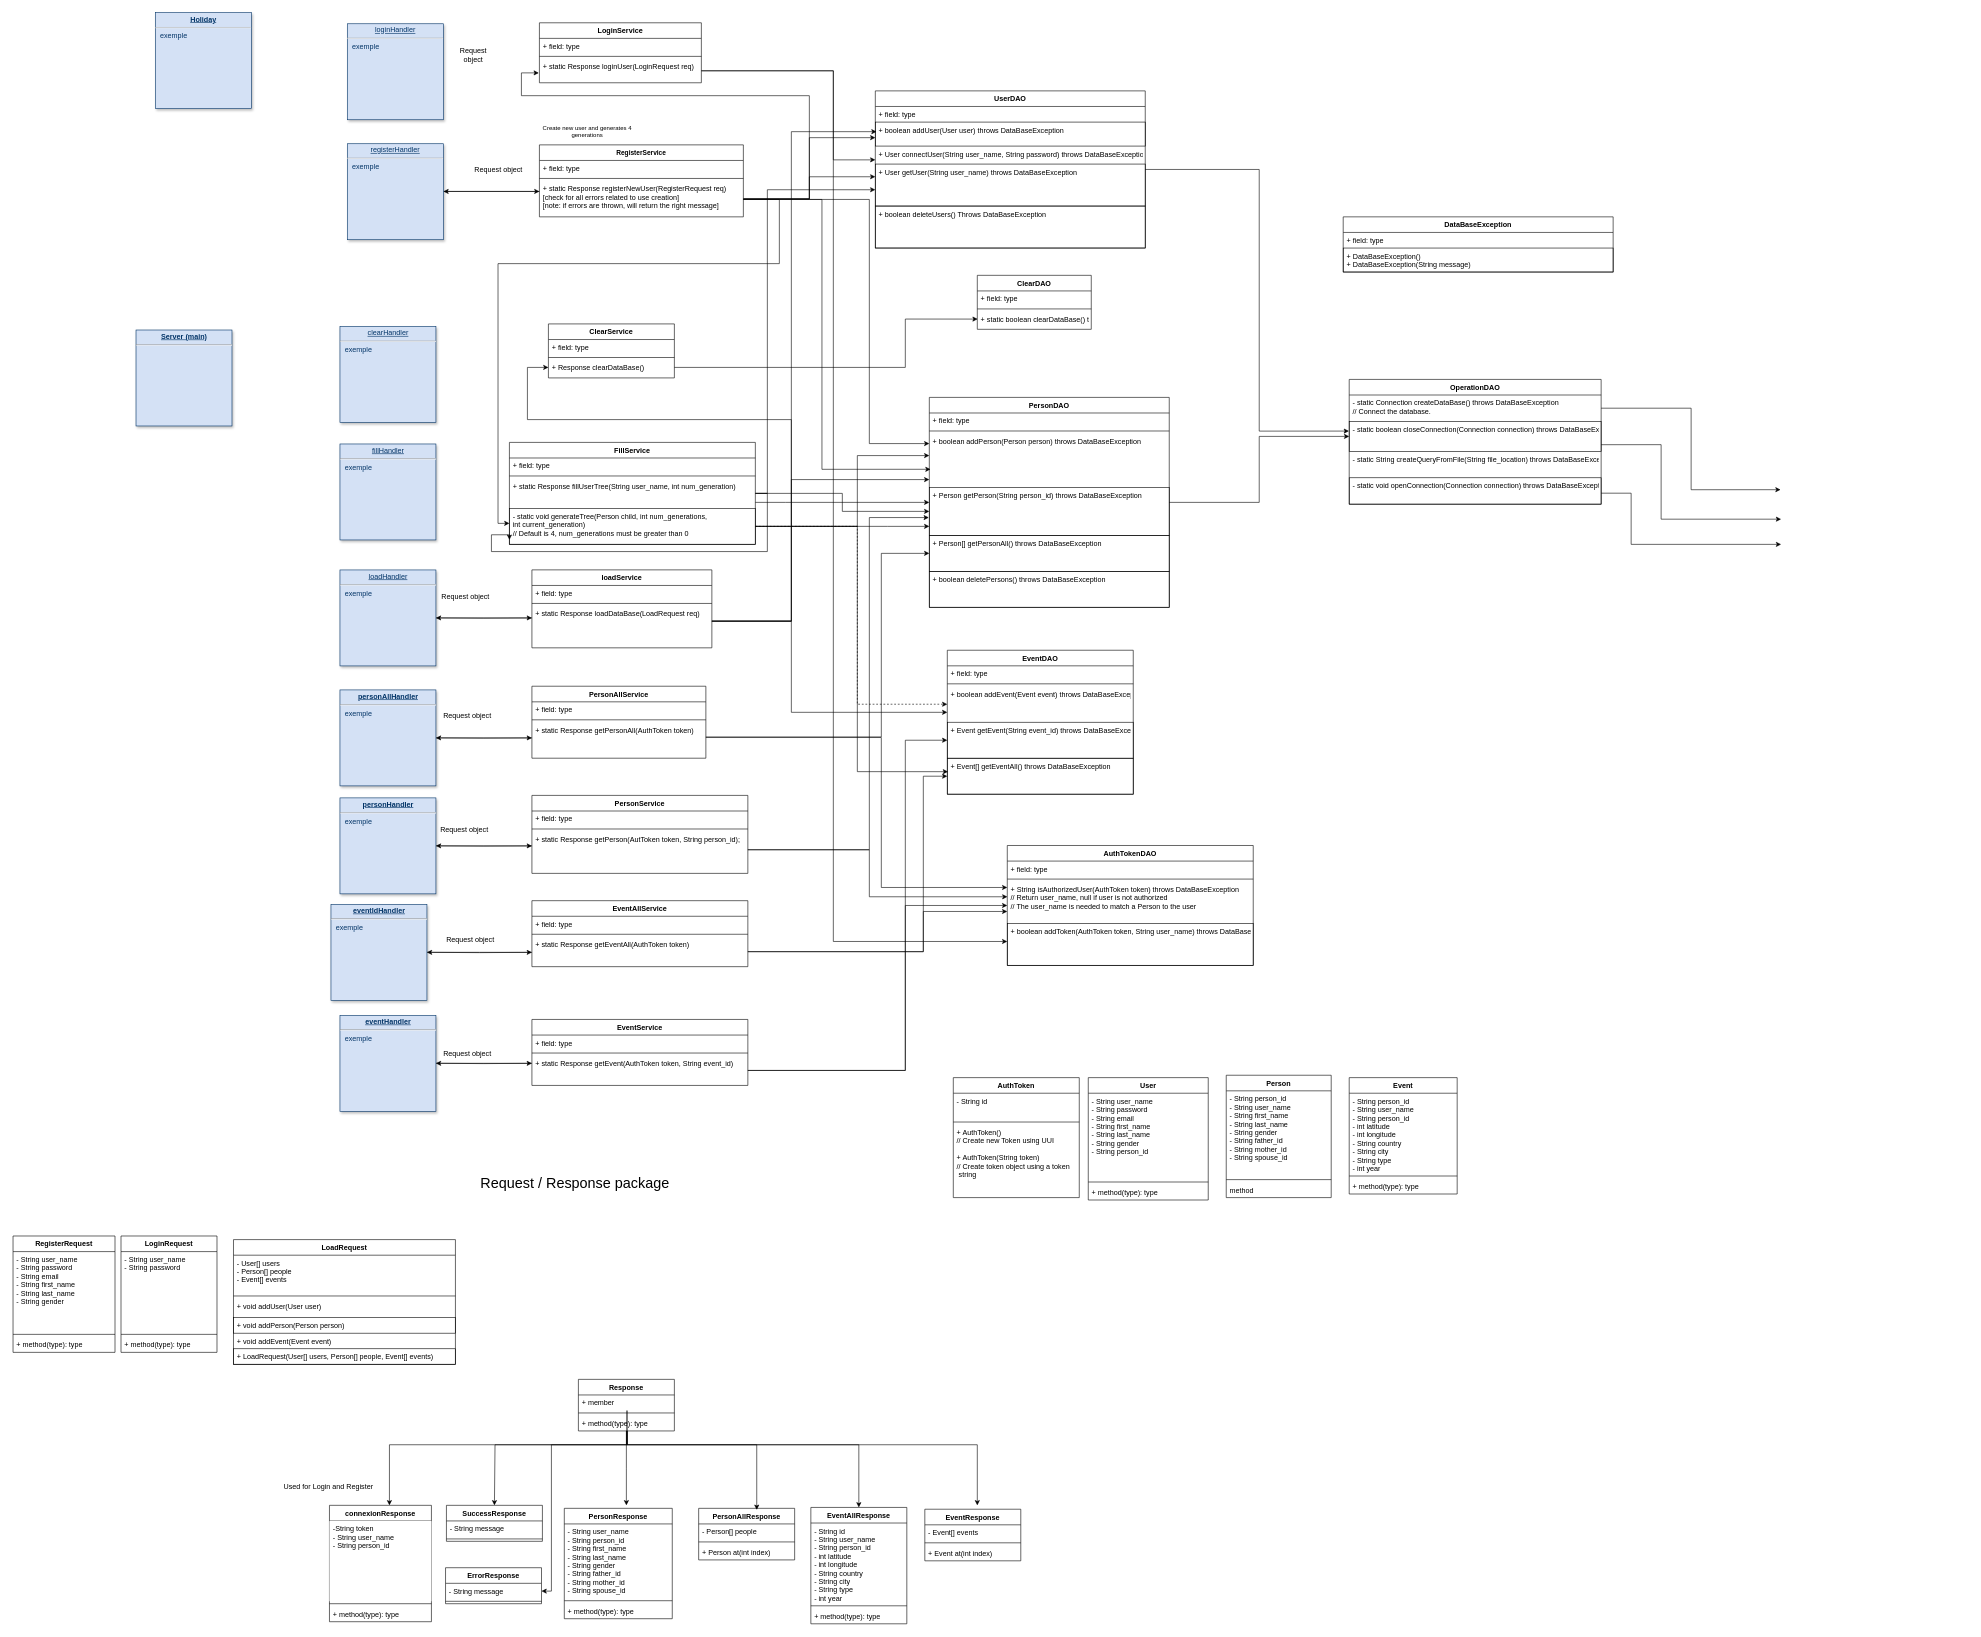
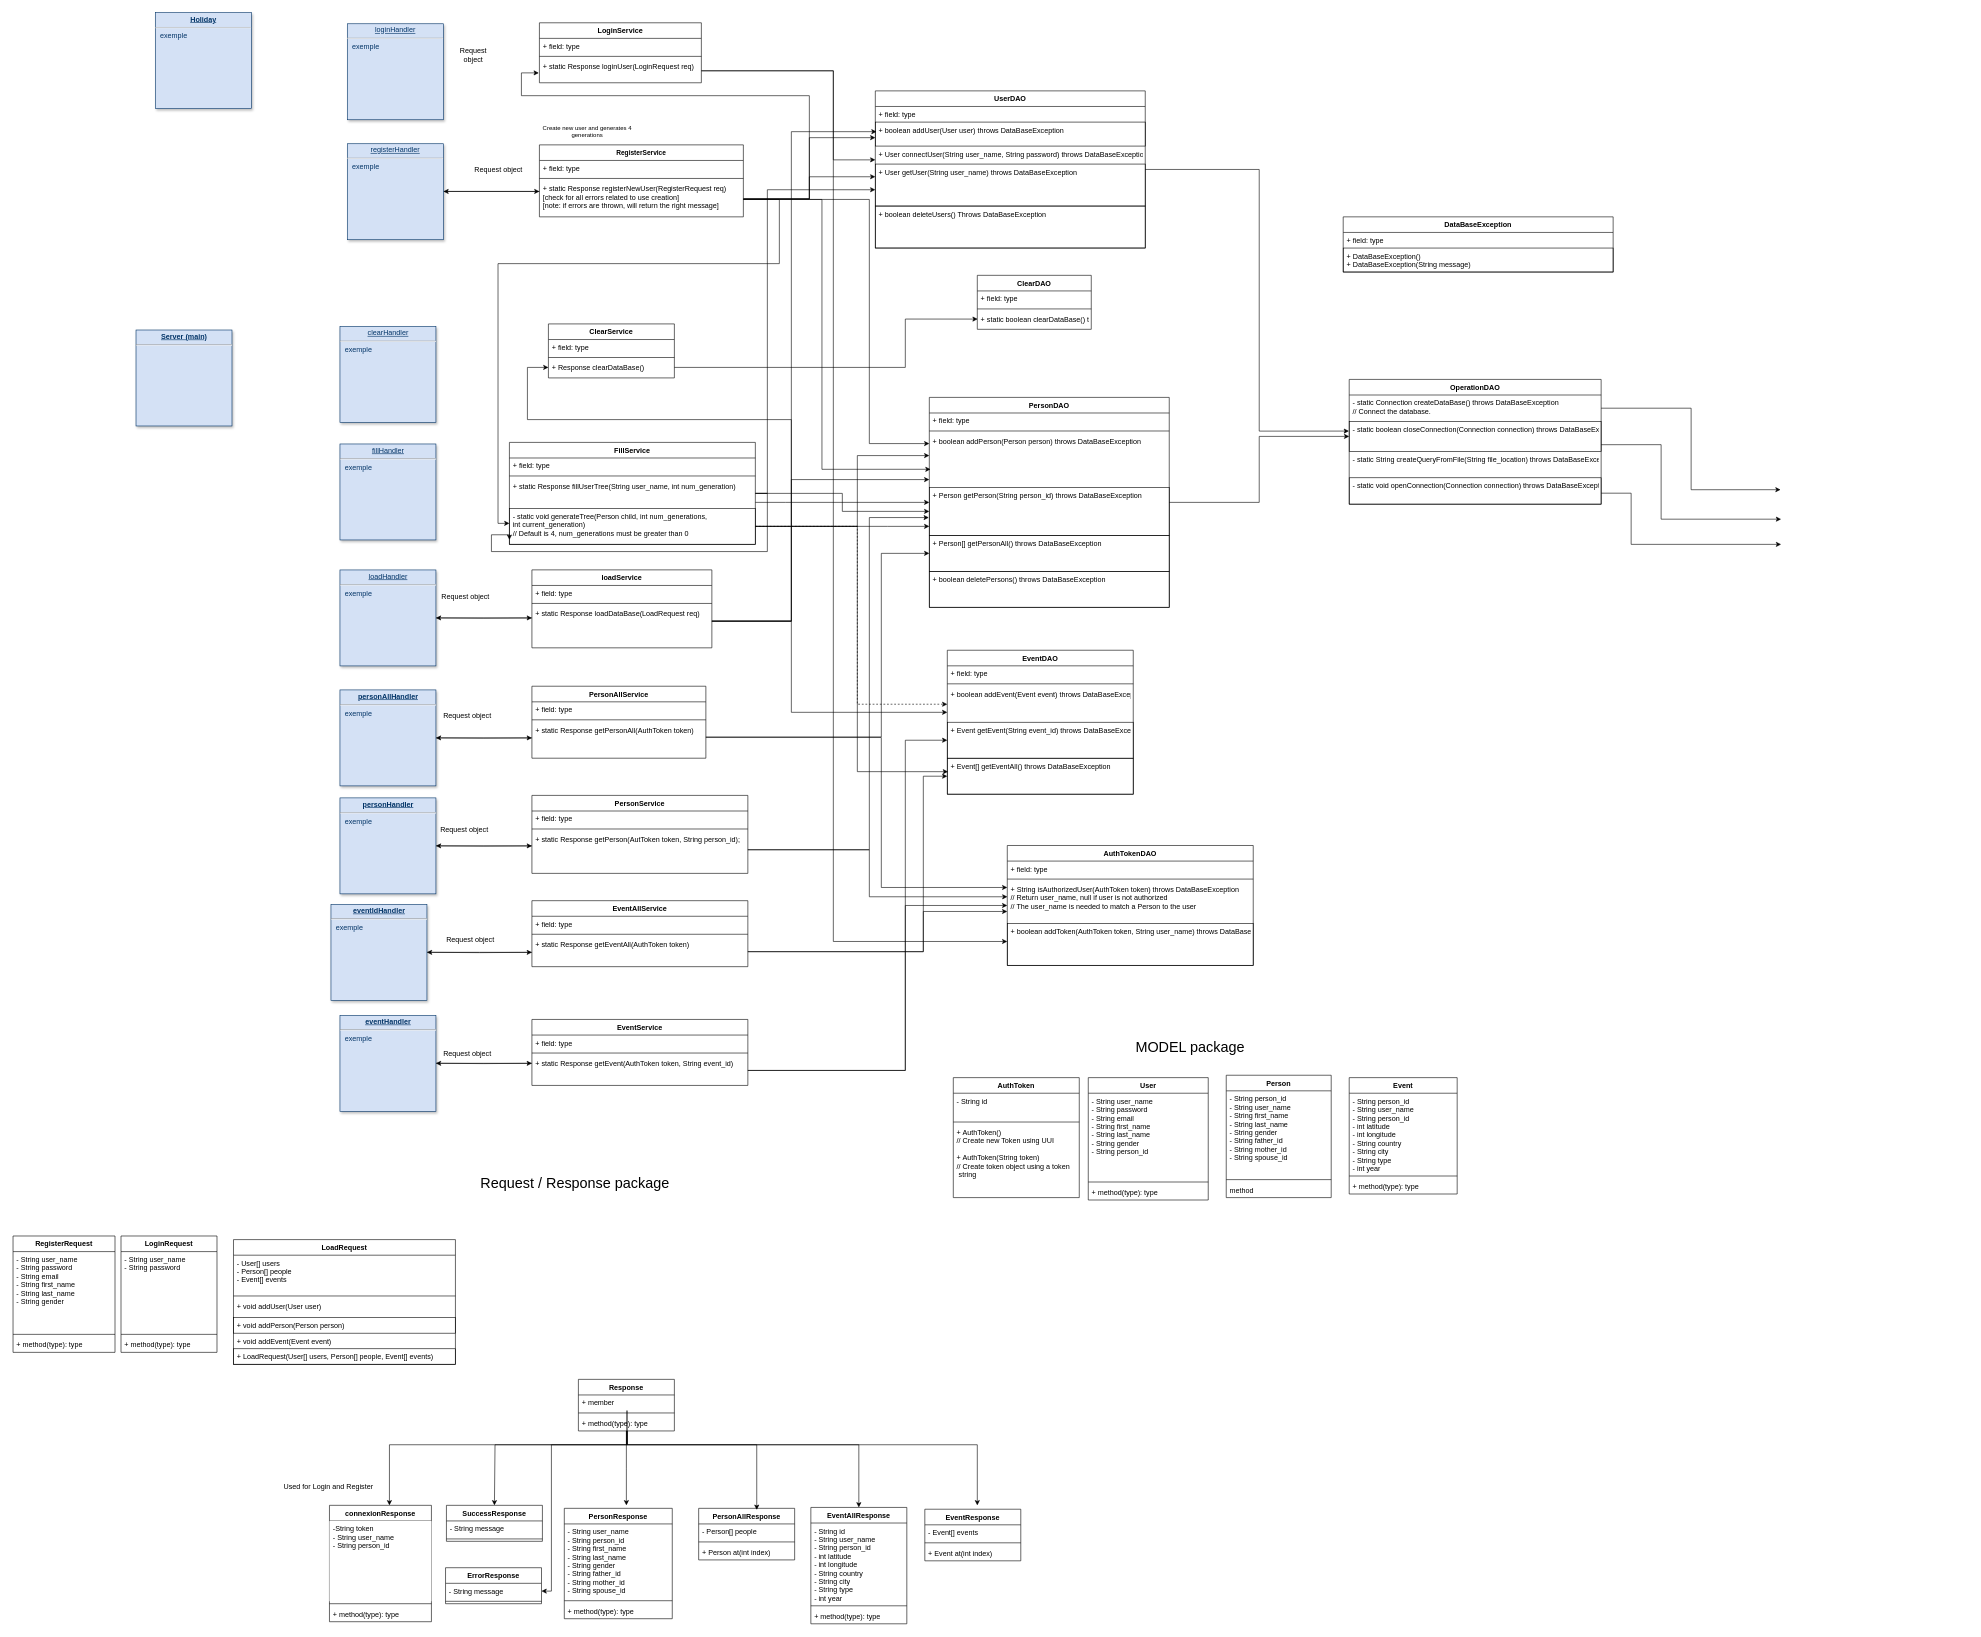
none -> (1190, 1048)
